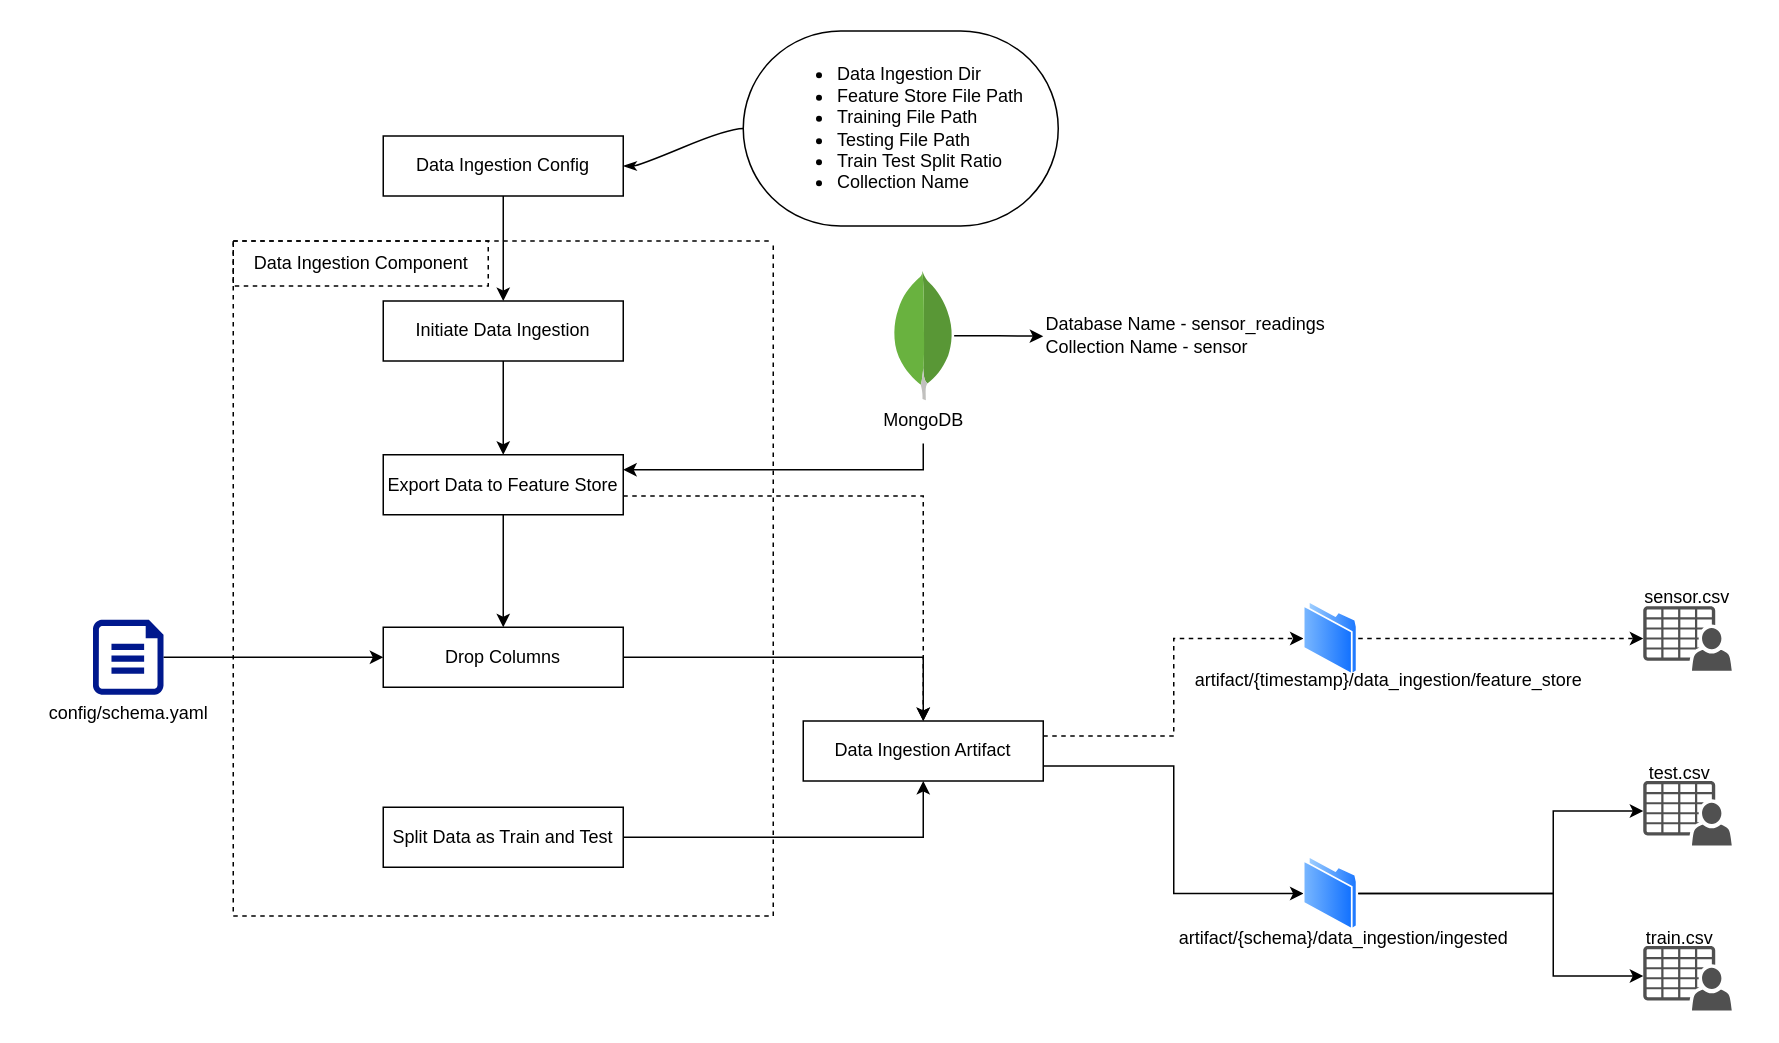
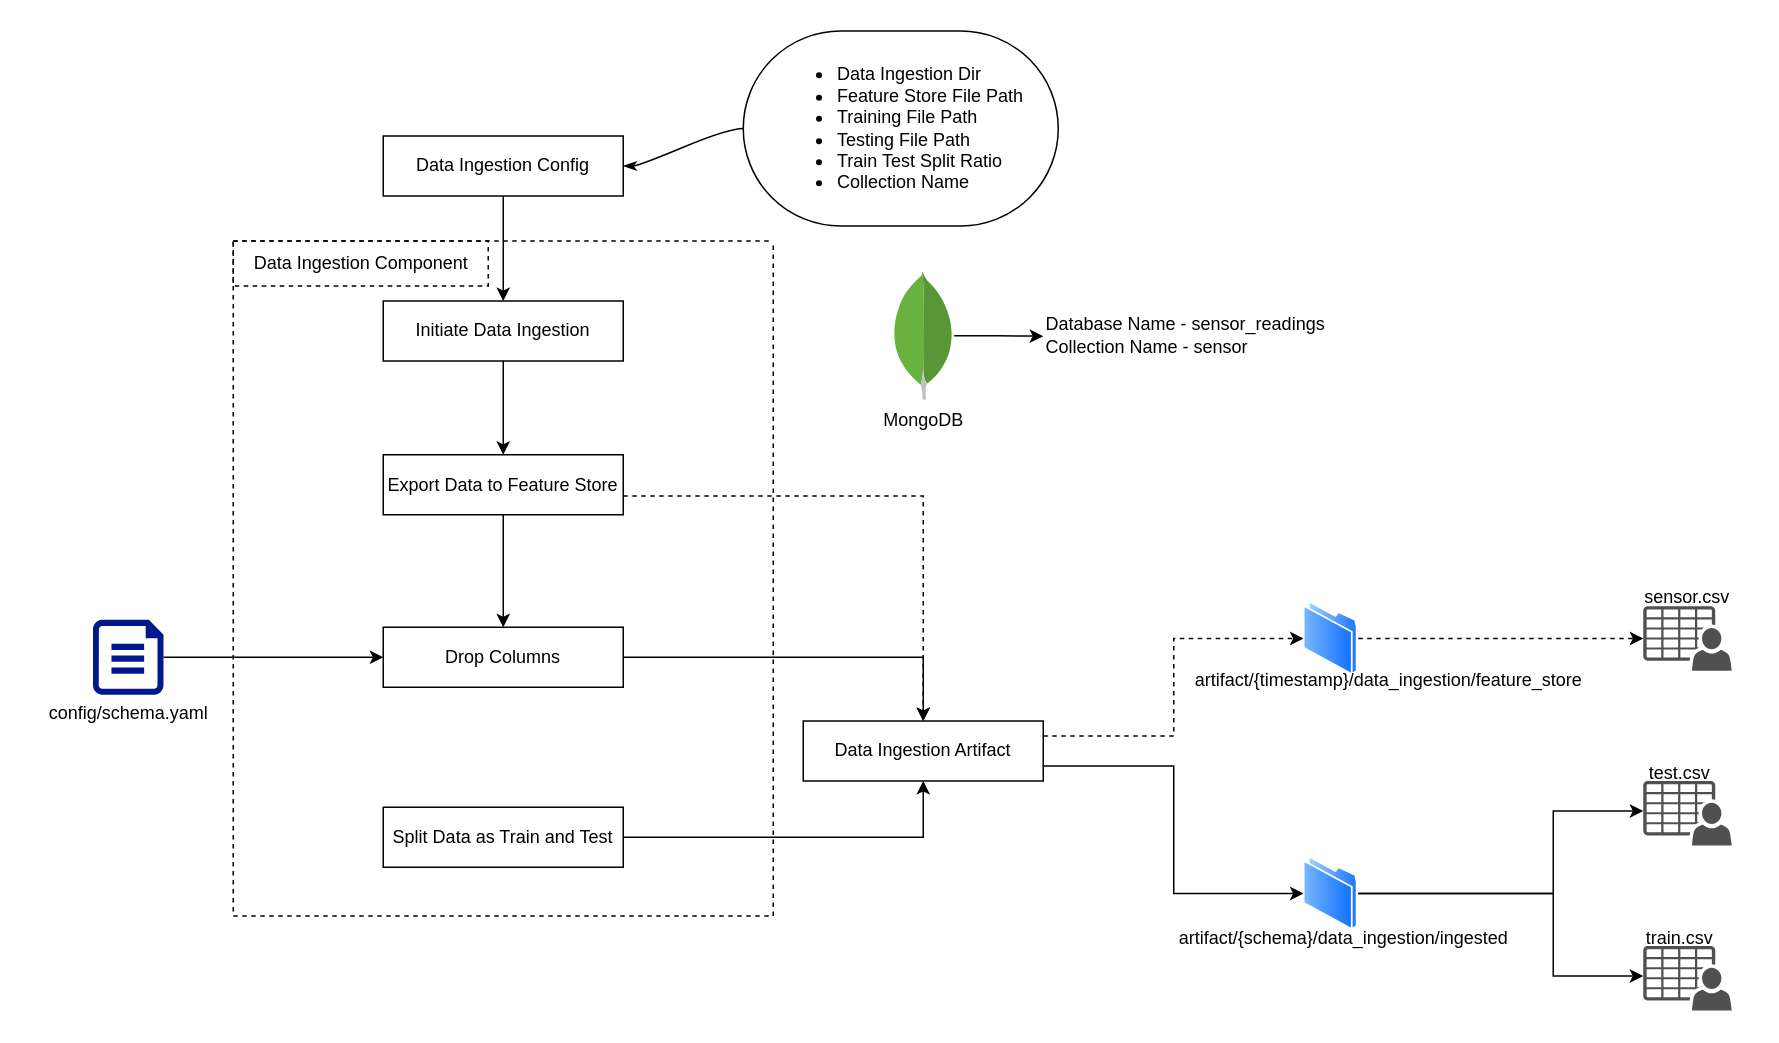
(791, 470) -> none
